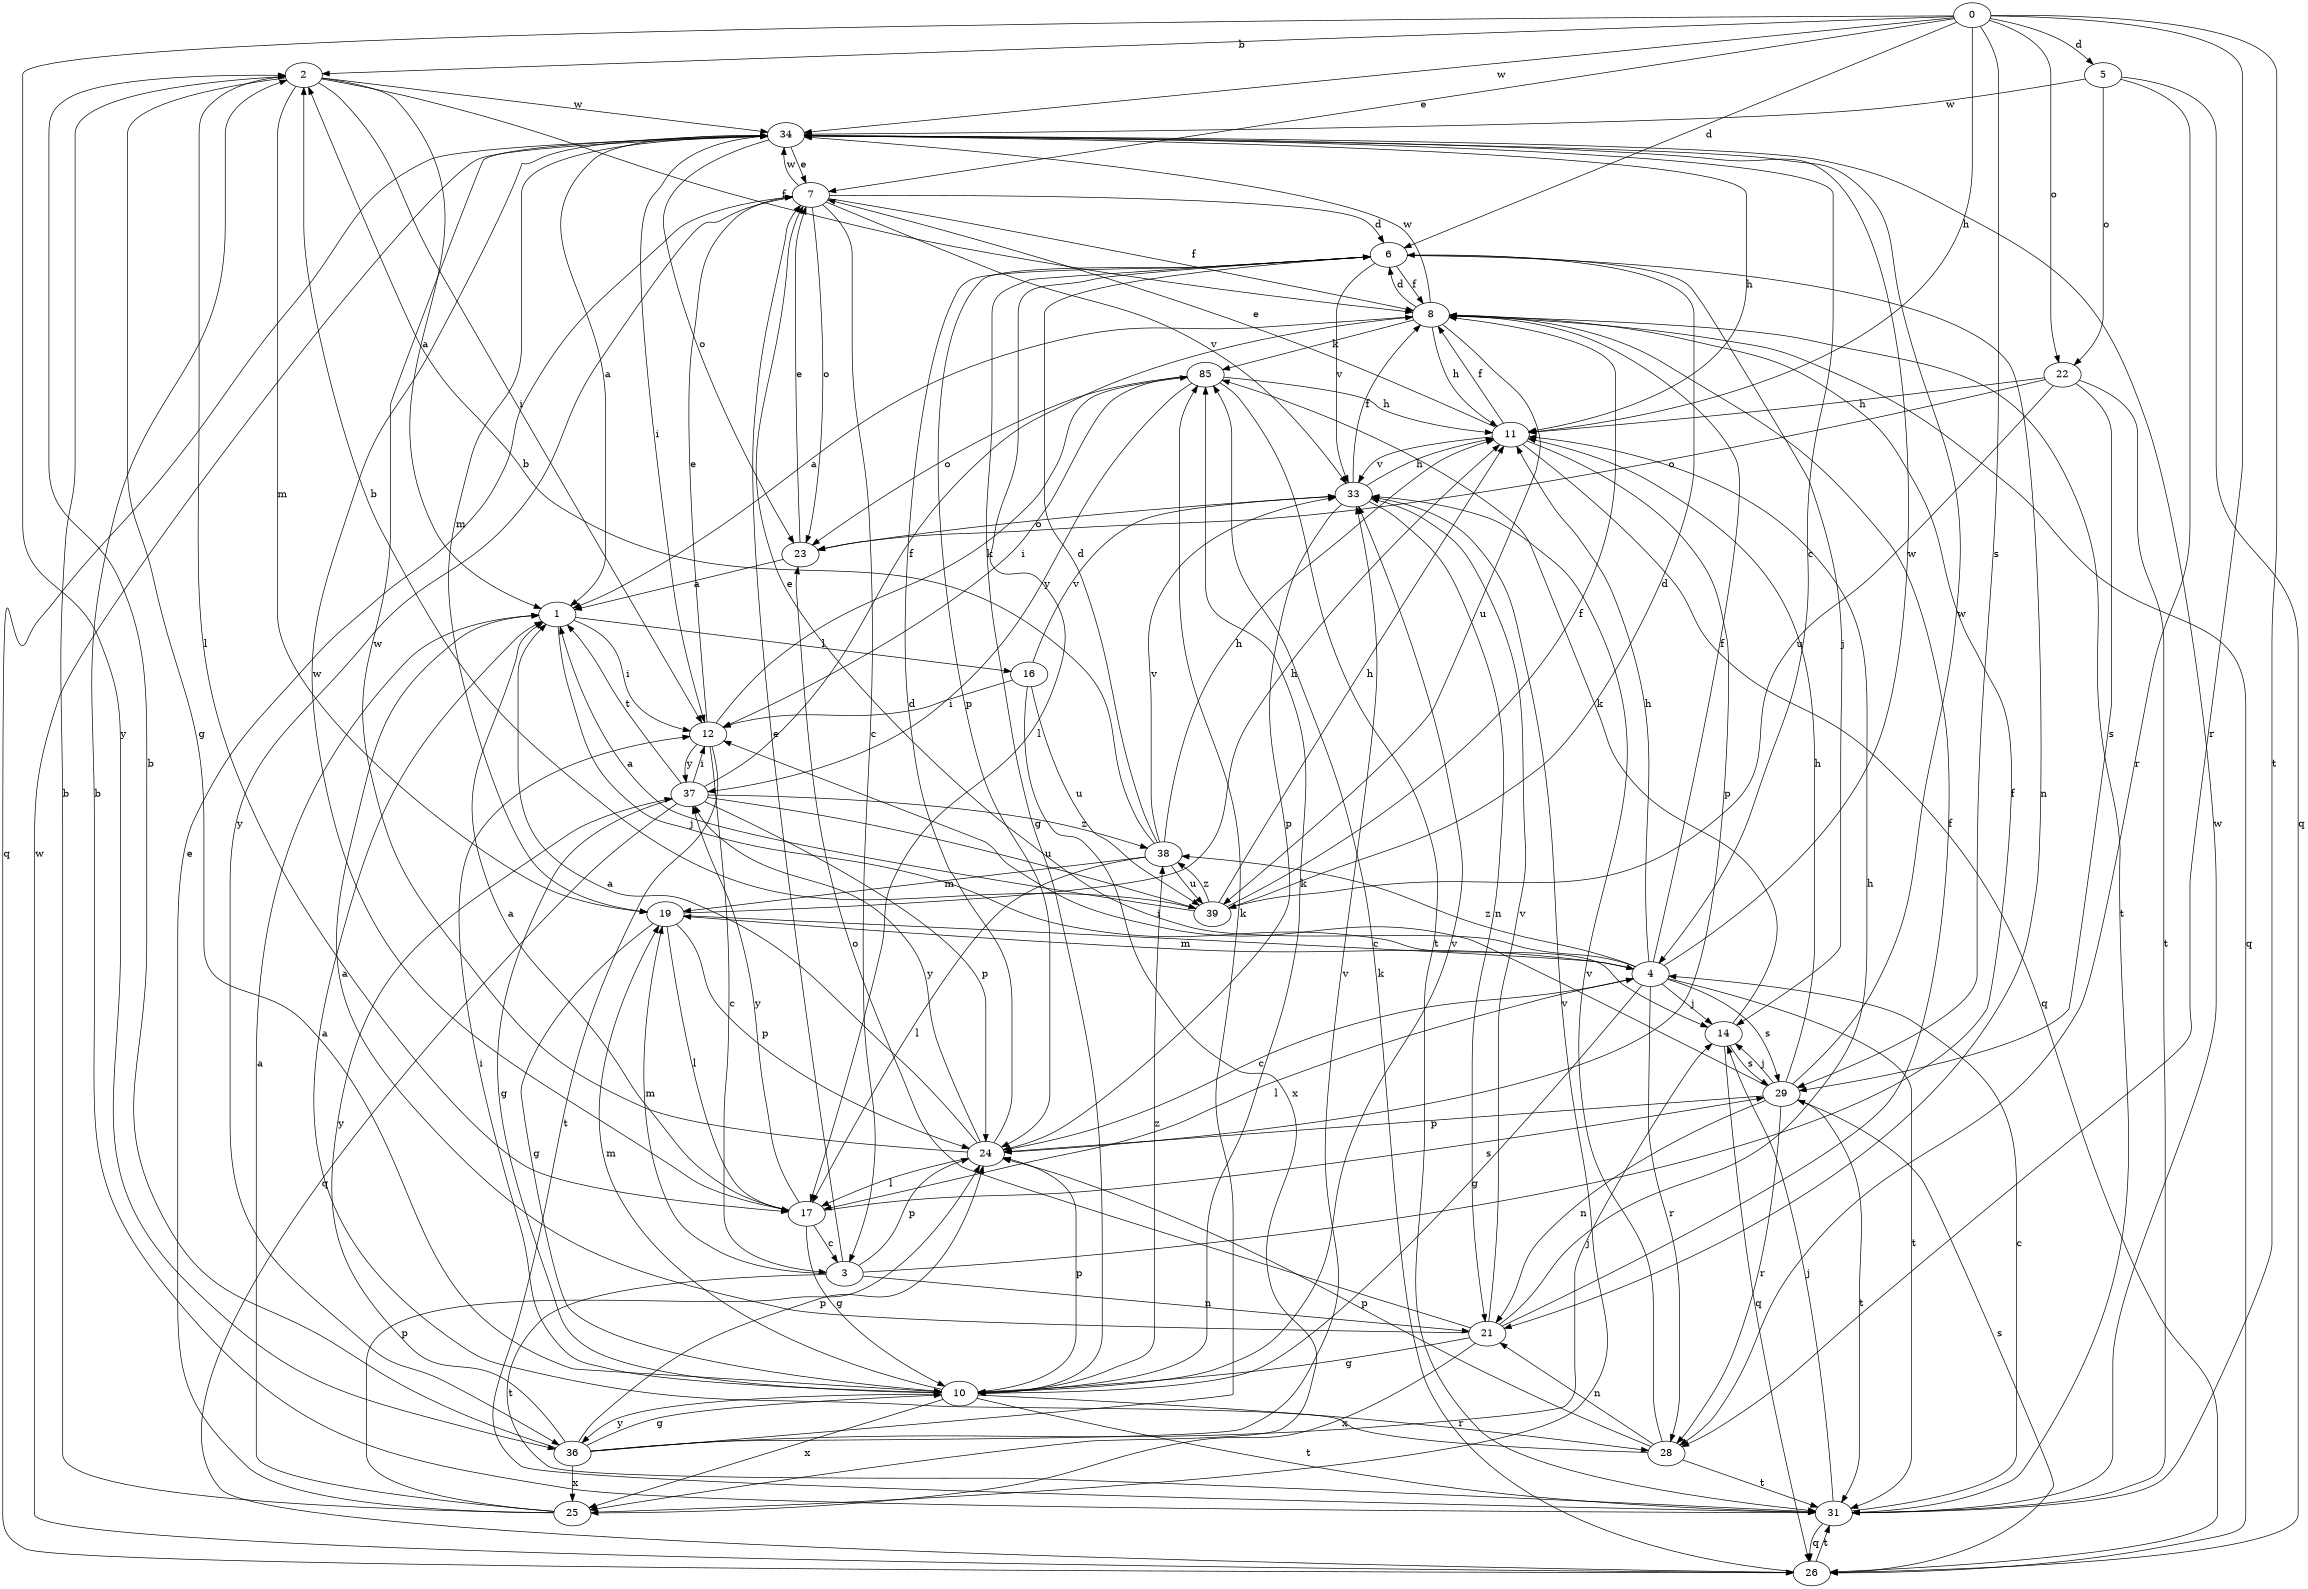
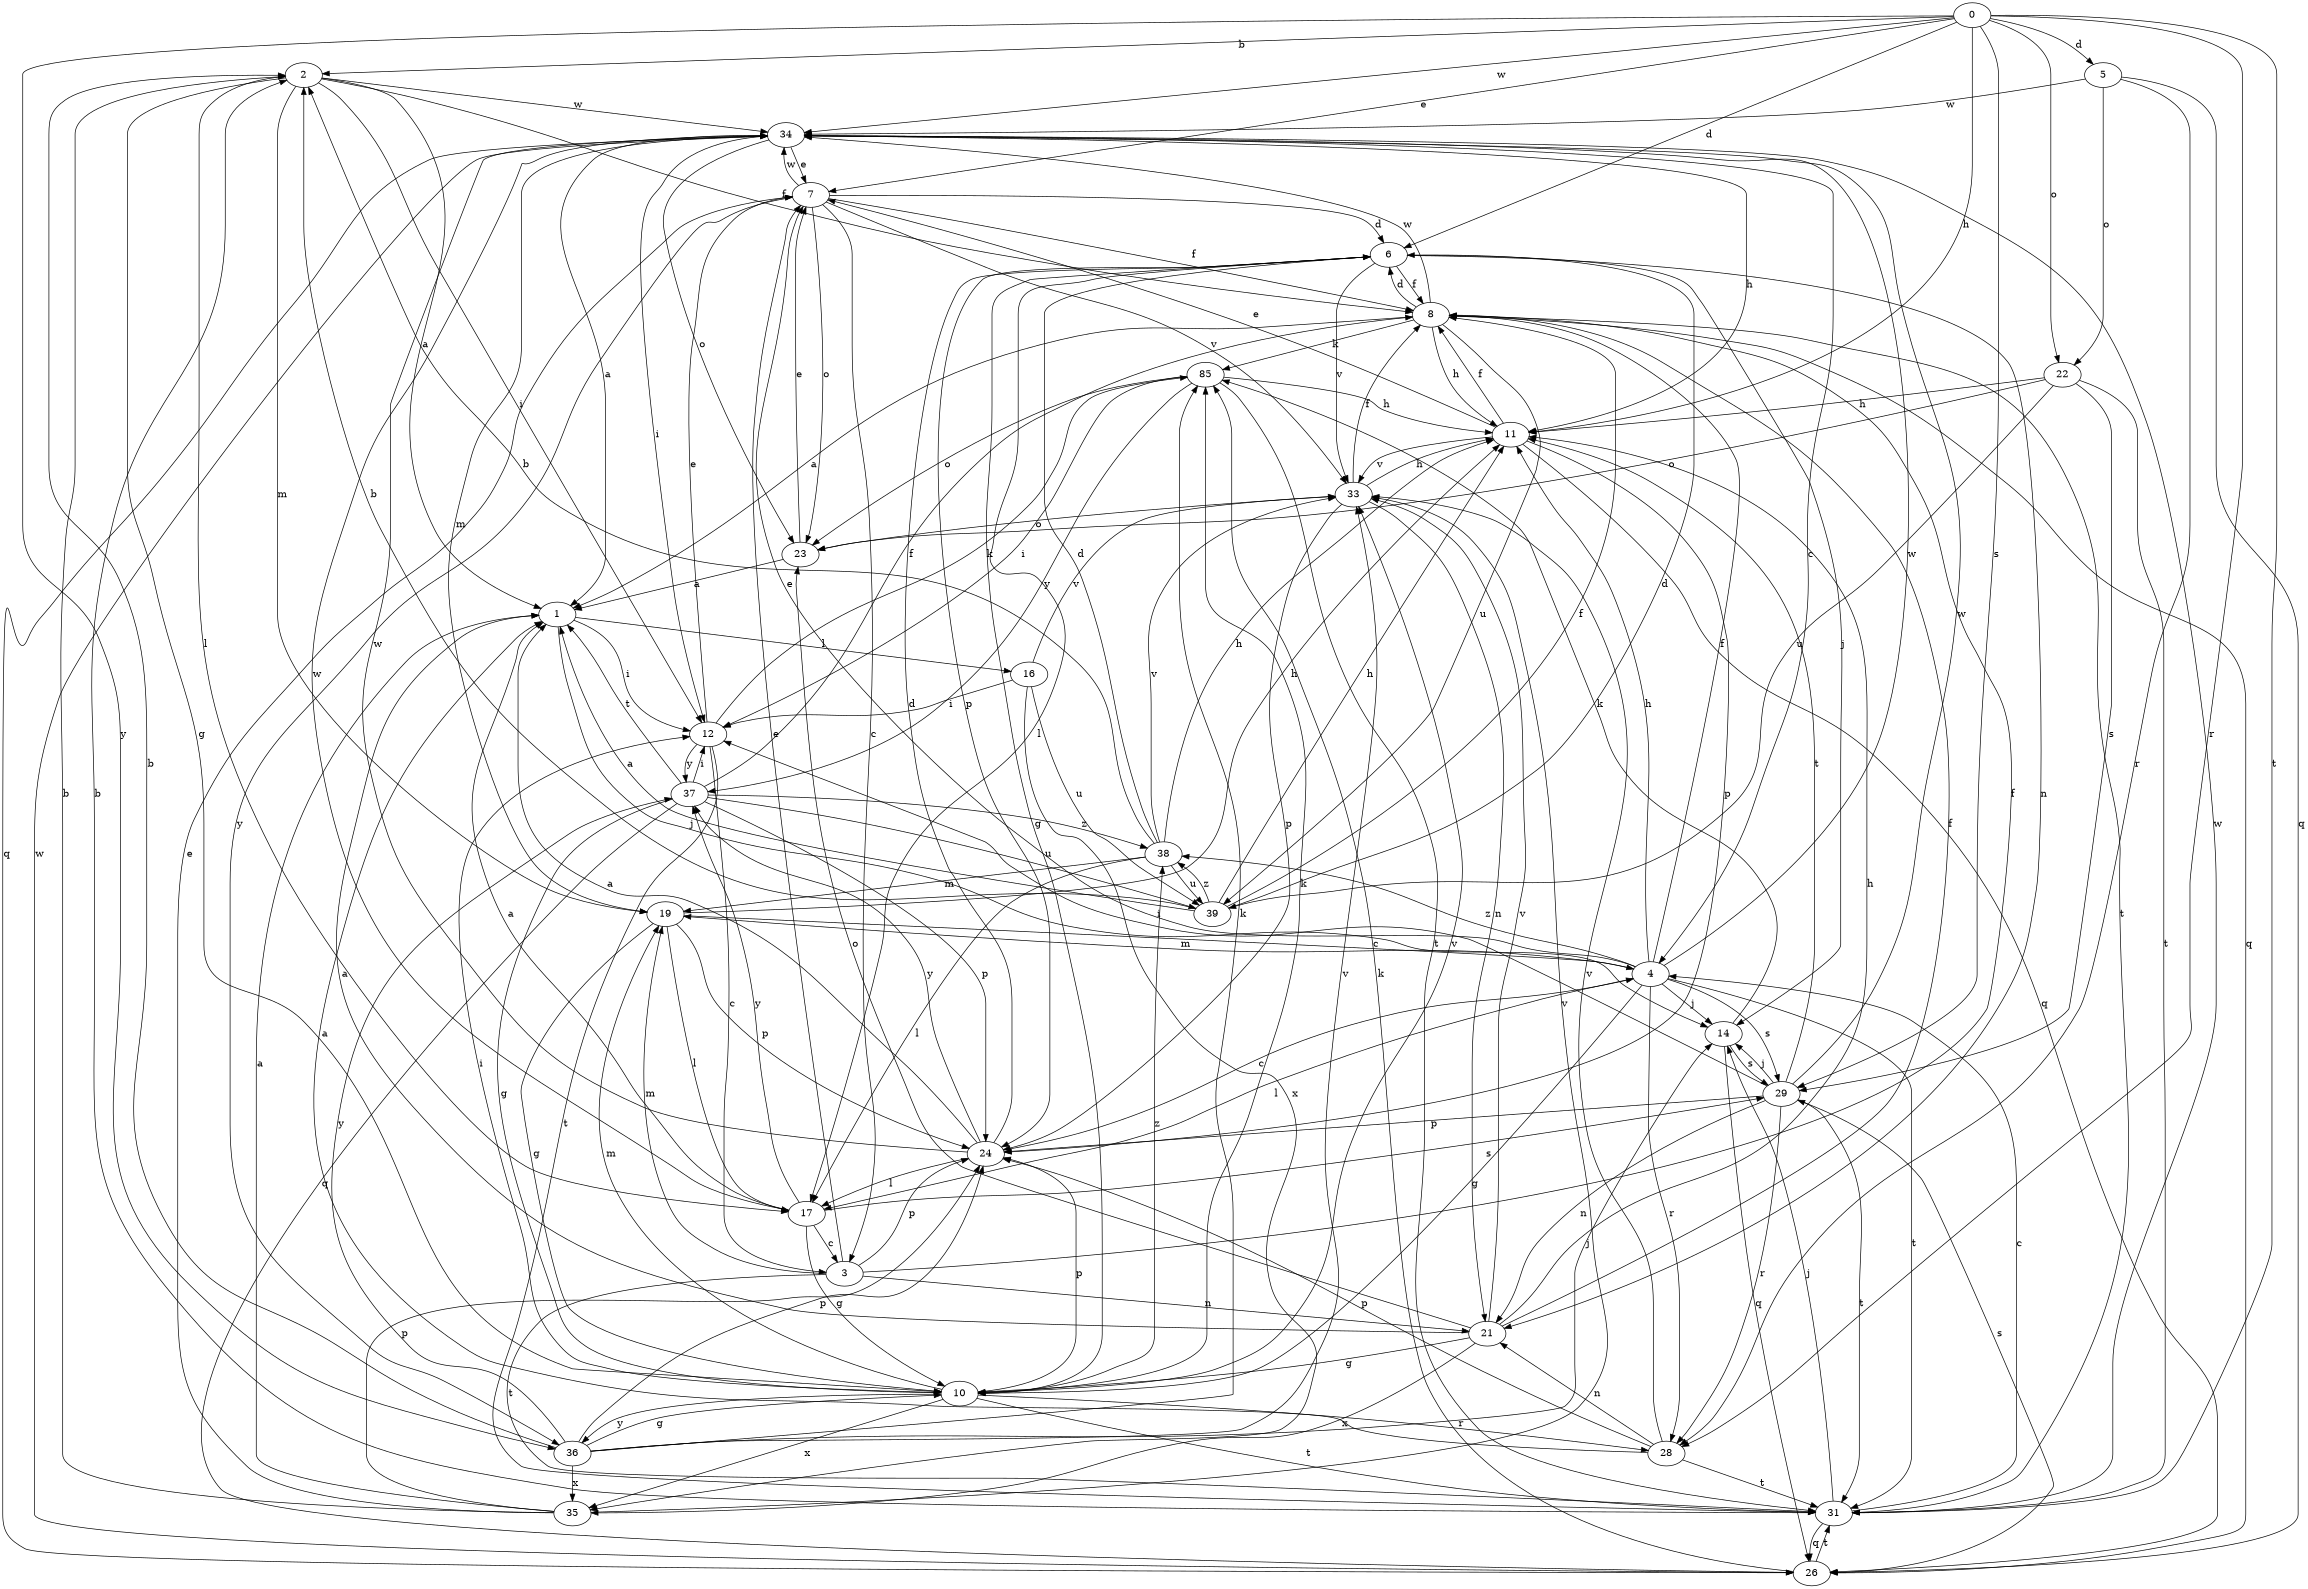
(1818, 764) -> (1817, 764)
(572, 1513) -> (572, 1513)
